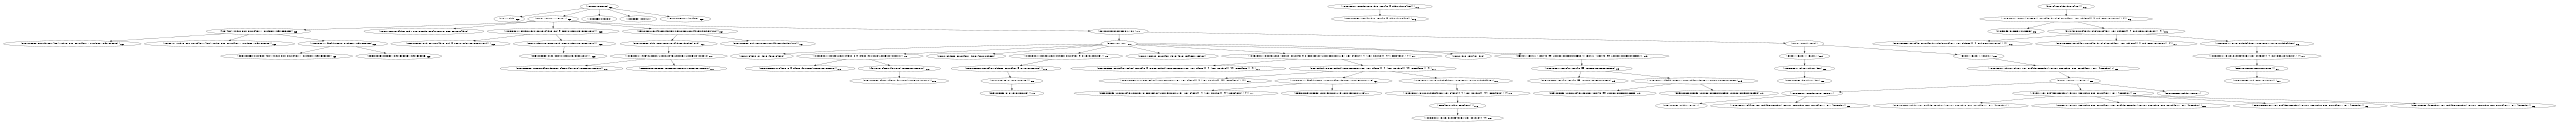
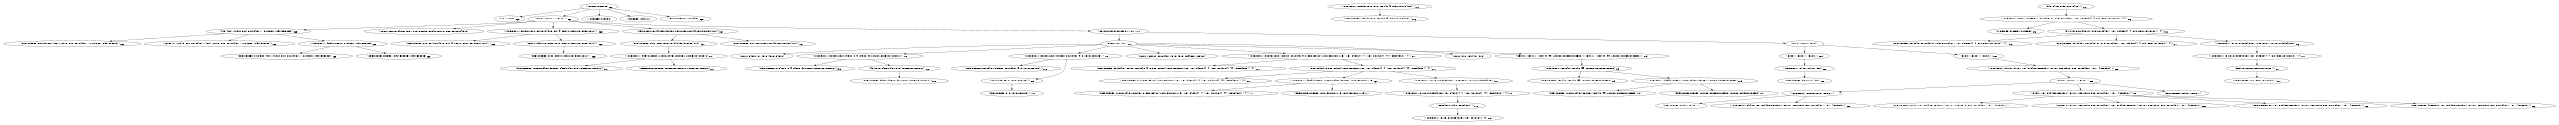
(966, 56) -> none
(839, 68) -> (839, 68)
(1009, 74) -> (1057, 75)
